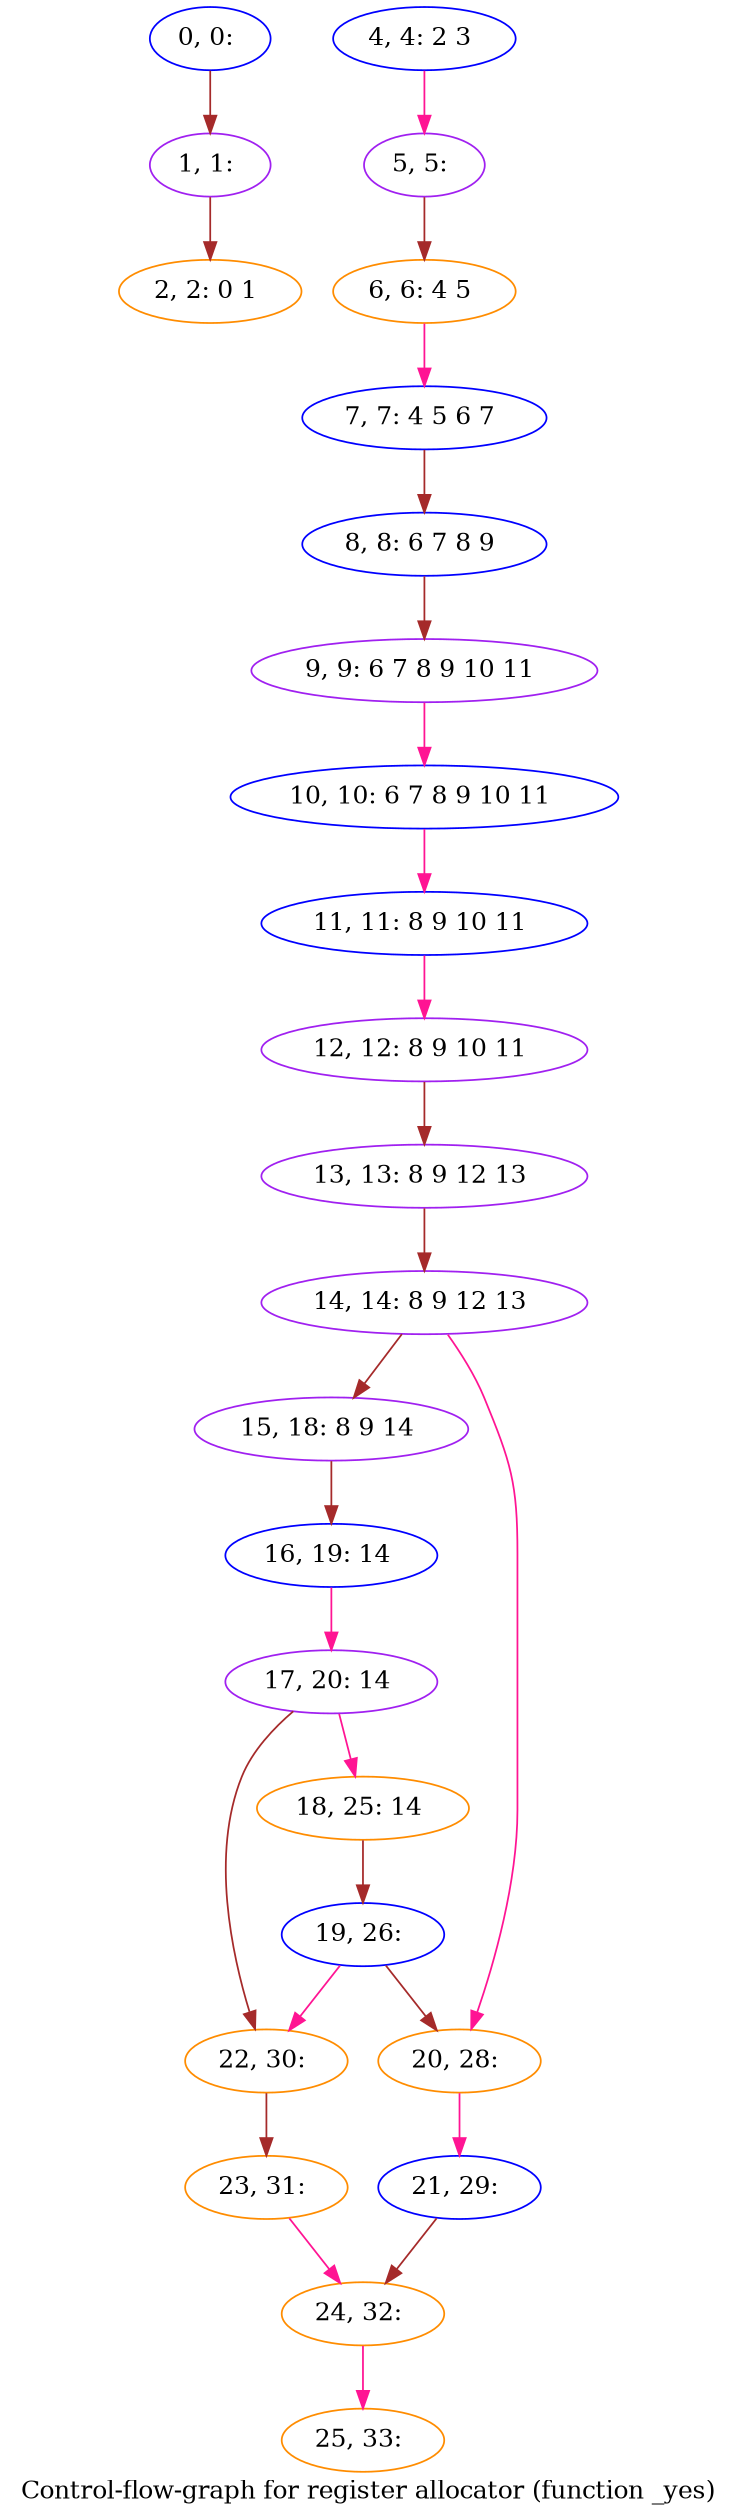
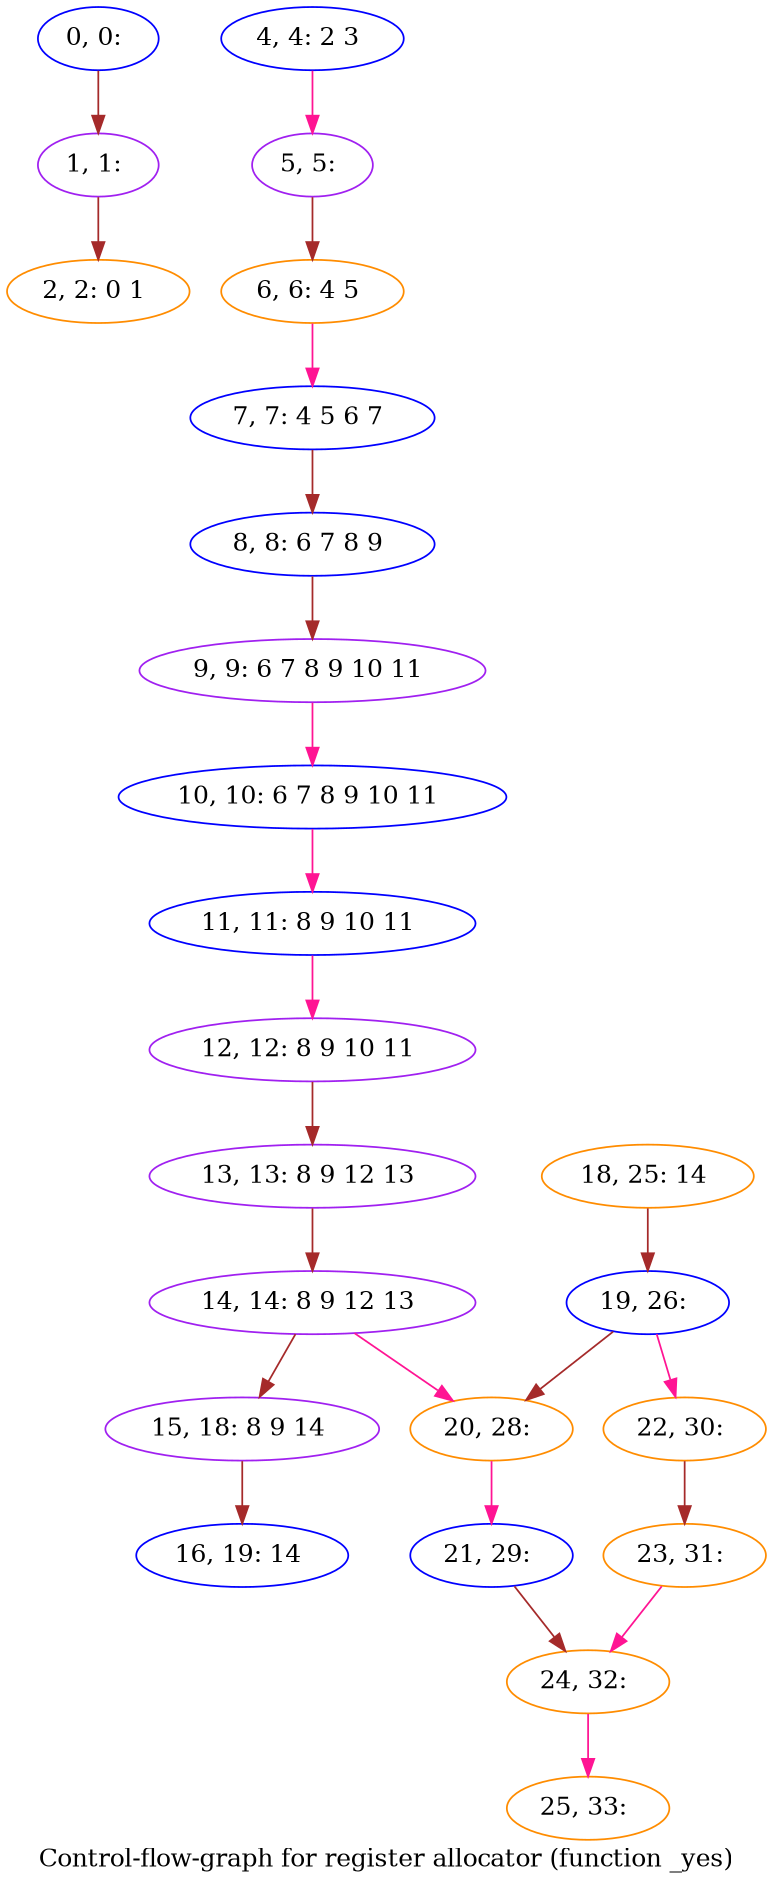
(331, 1682) -> none
